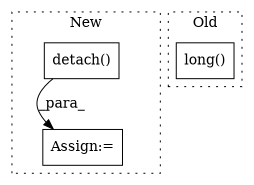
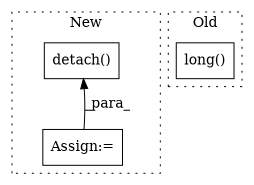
(38, 99) -> (85, 109)
